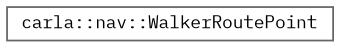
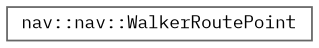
(170, 24) -> (160, 24)
